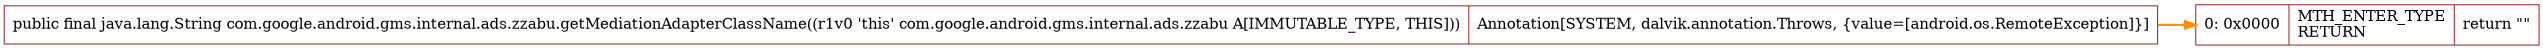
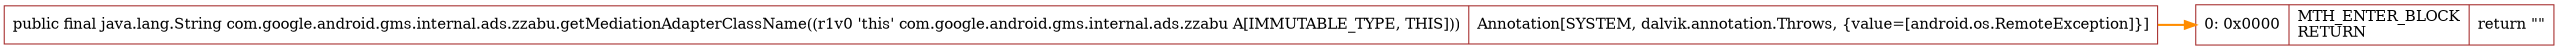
(2372, 16) -> (2379, 16)
